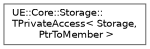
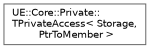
(75, 24) -> (75, 24)
